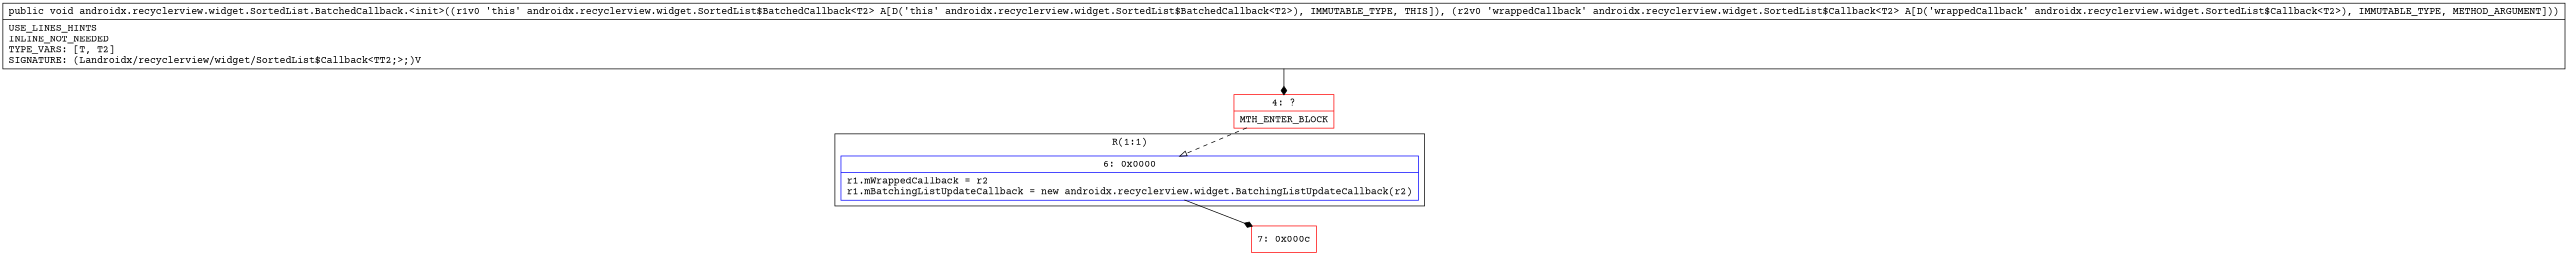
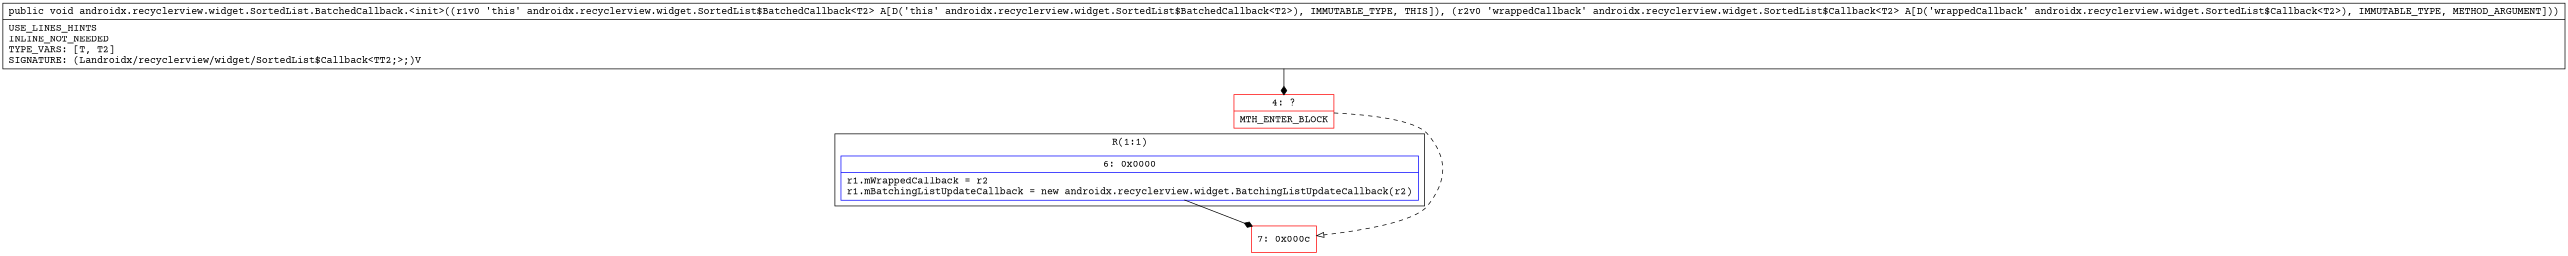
(1217, 141) -> (1442, 176)
